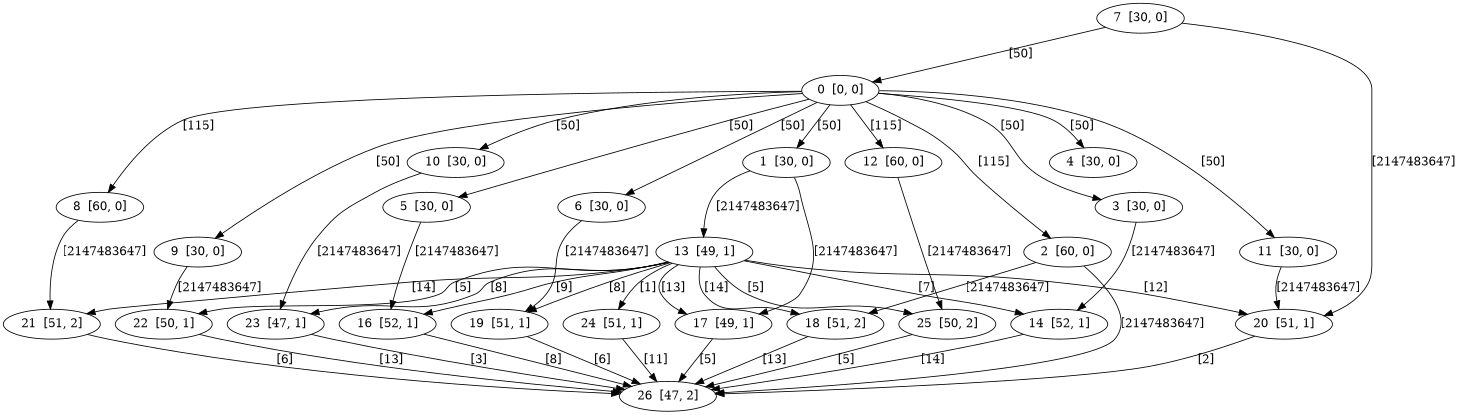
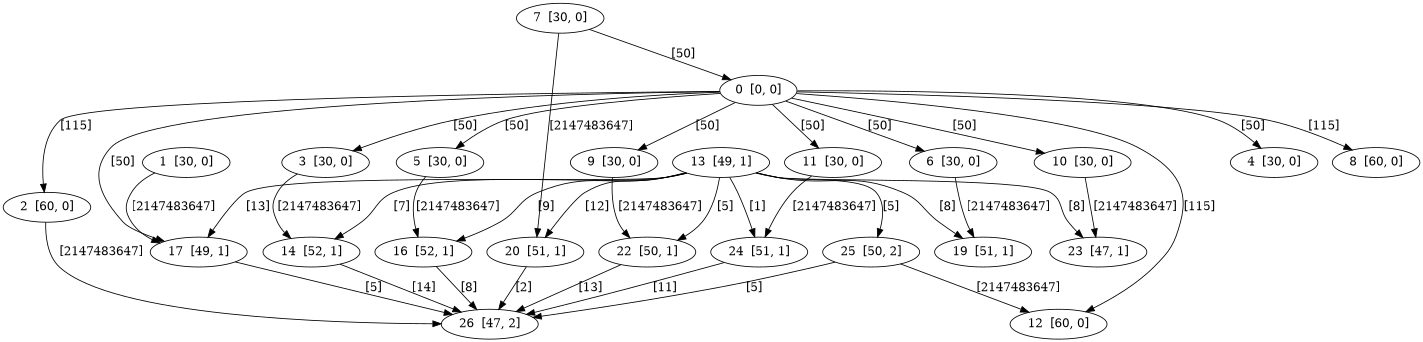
(816, 123) -> (352, 106)
(717, 192) -> none
(918, 240) -> (961, 287)
(1276, 284) -> (786, 200)
(52, 324) -> none
(835, 324) -> none
(580, 359) -> none
(463, 364) -> none
